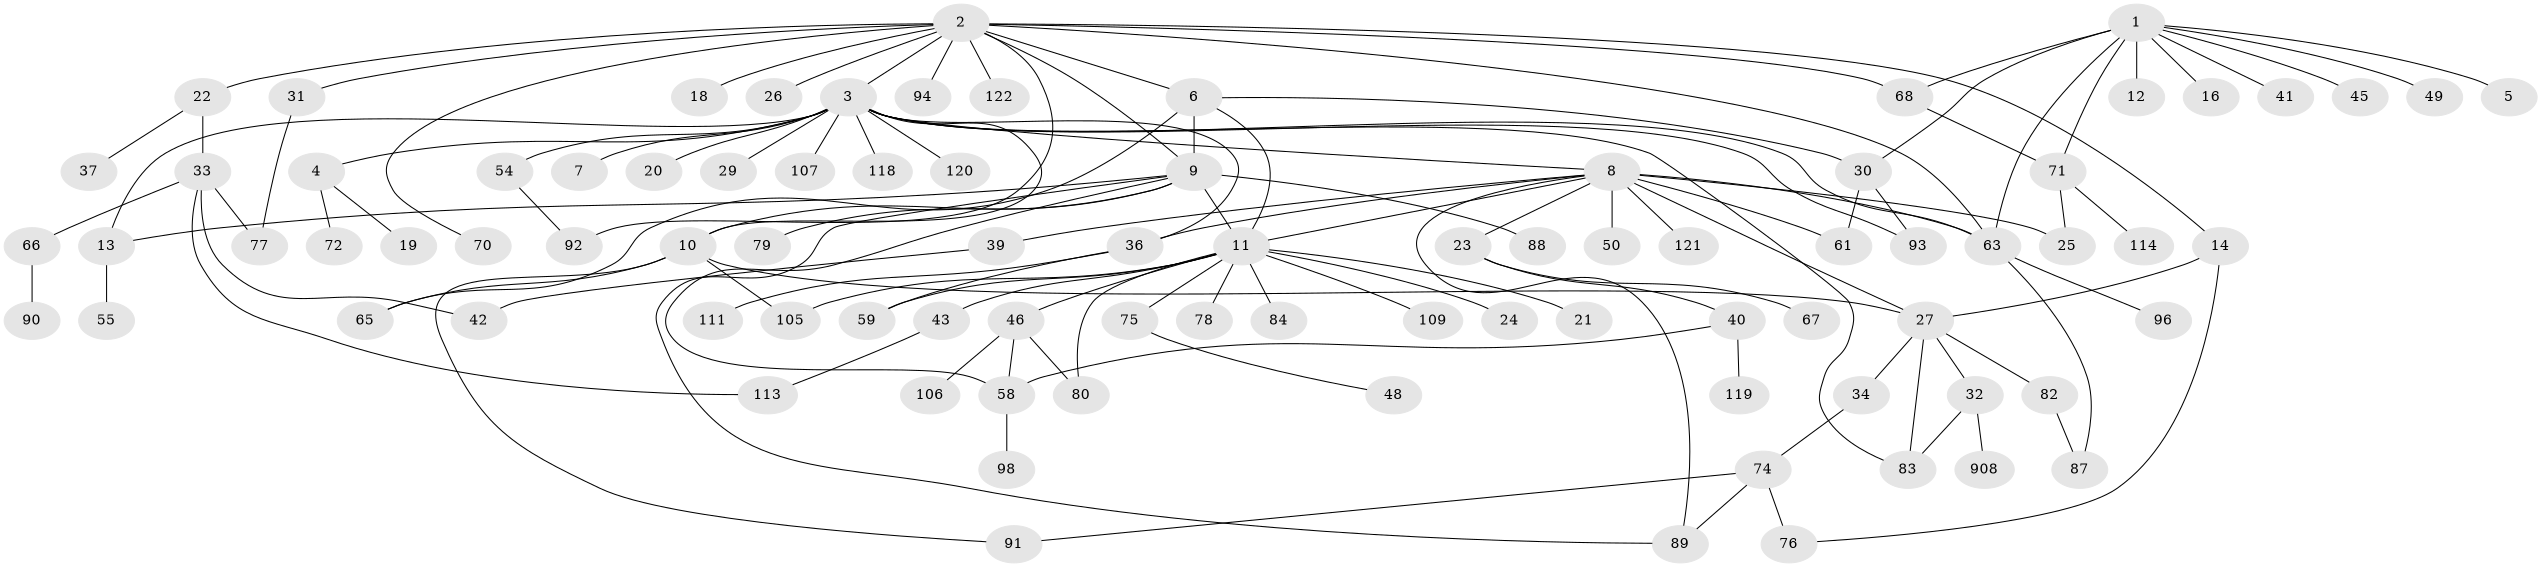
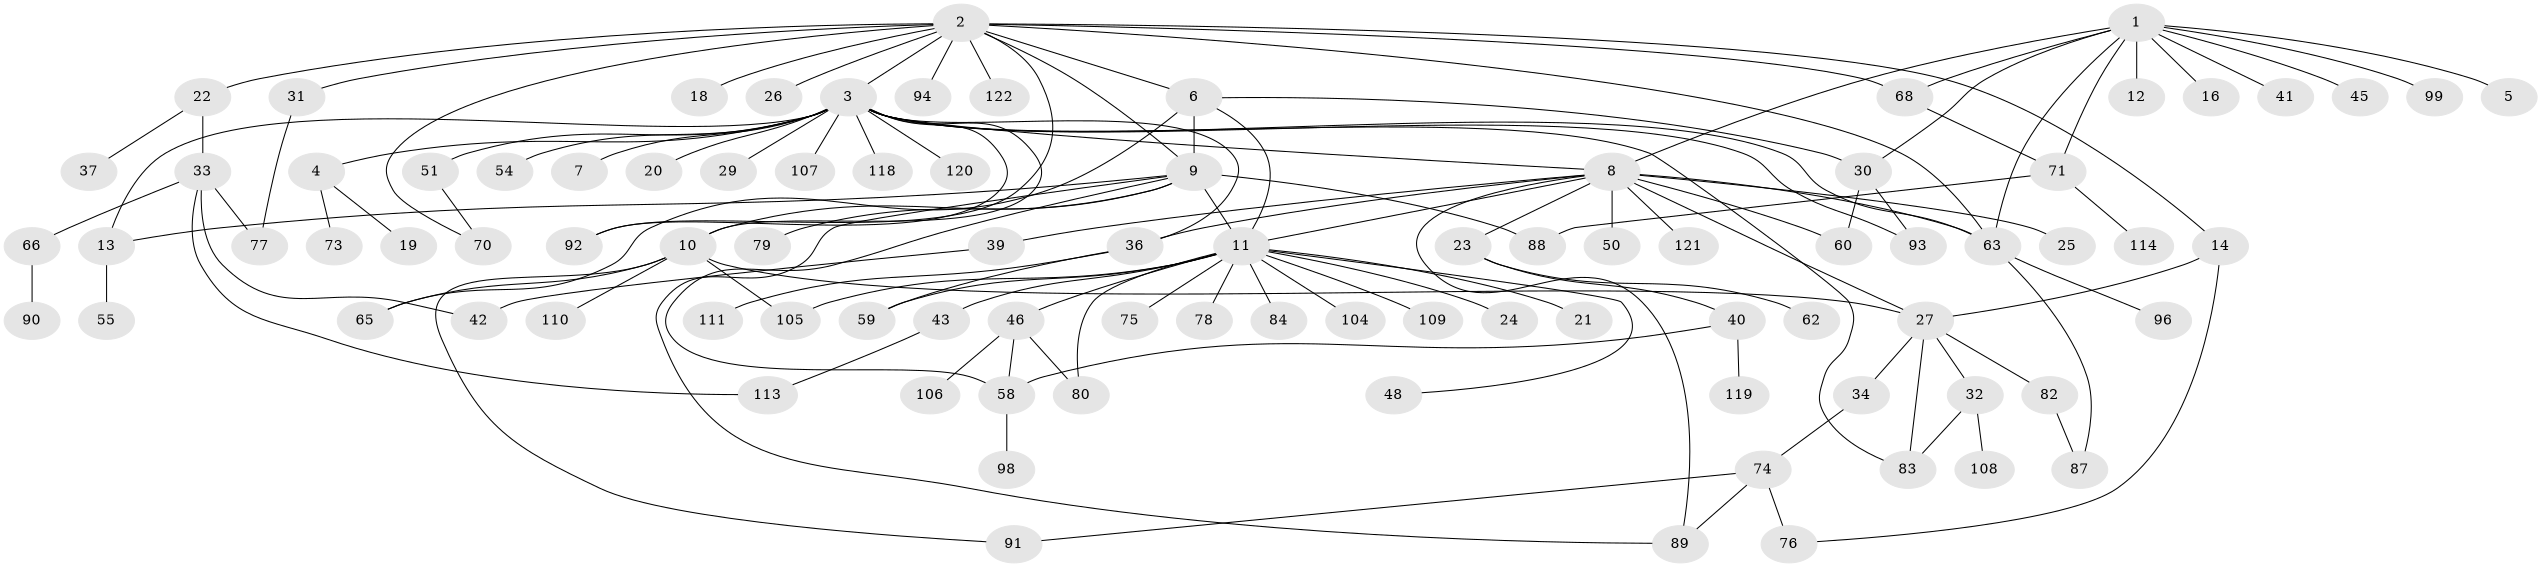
none -> (1880, 75)
(2435, 97) -> (2435, 97)
none -> (430, 172)
(2063, 209) -> (1794, 203)
(544, 213) -> (1007, 174)
(334, 246) -> (334, 246)
(1844, 246) -> (1844, 246)
none -> (556, 321)
none -> (1355, 321)
(1812, 321) -> (1812, 321)
(1258, 366) -> (1603, 298)
(1985, 470) -> (1985, 470)
